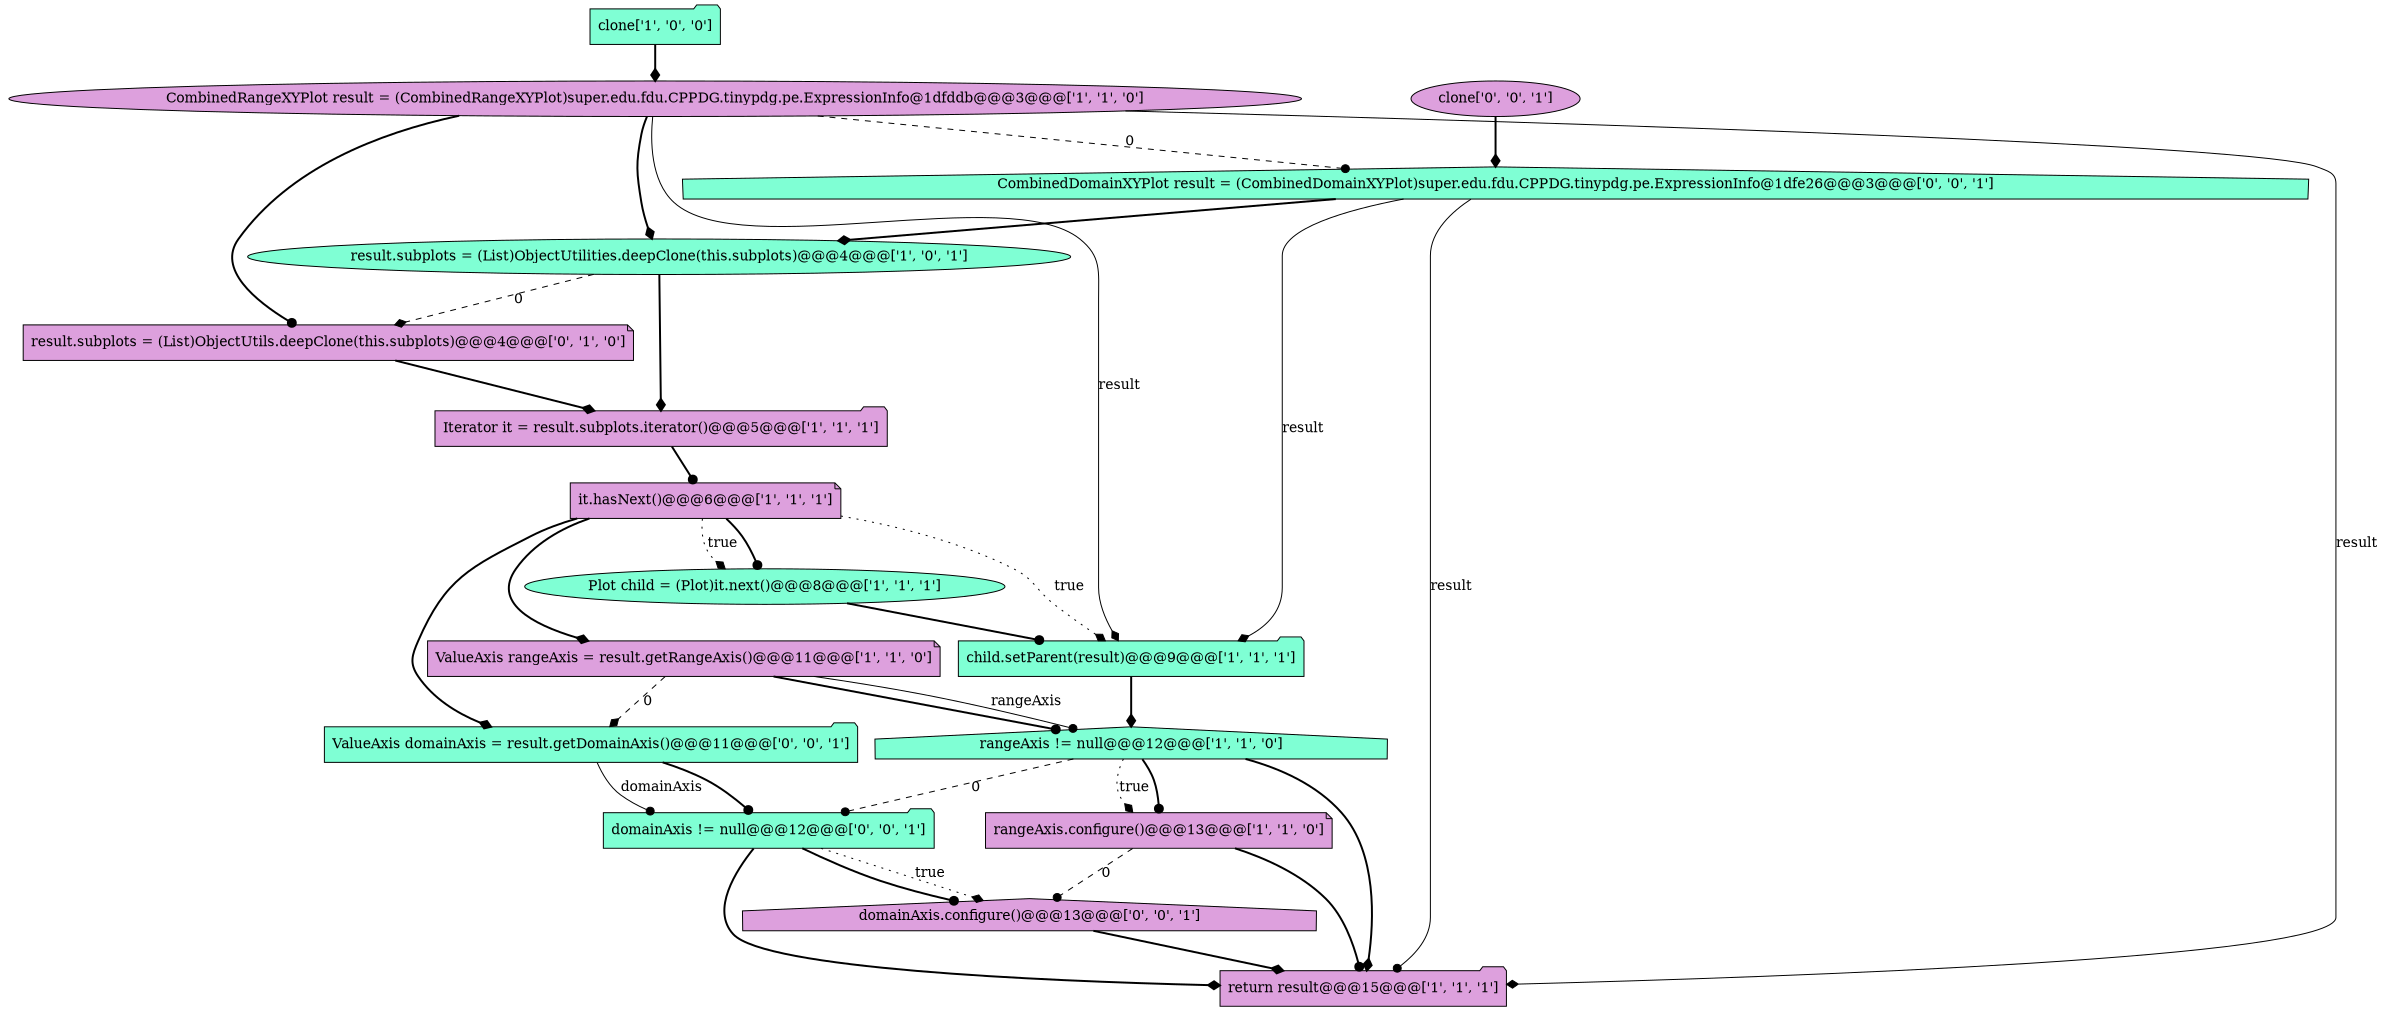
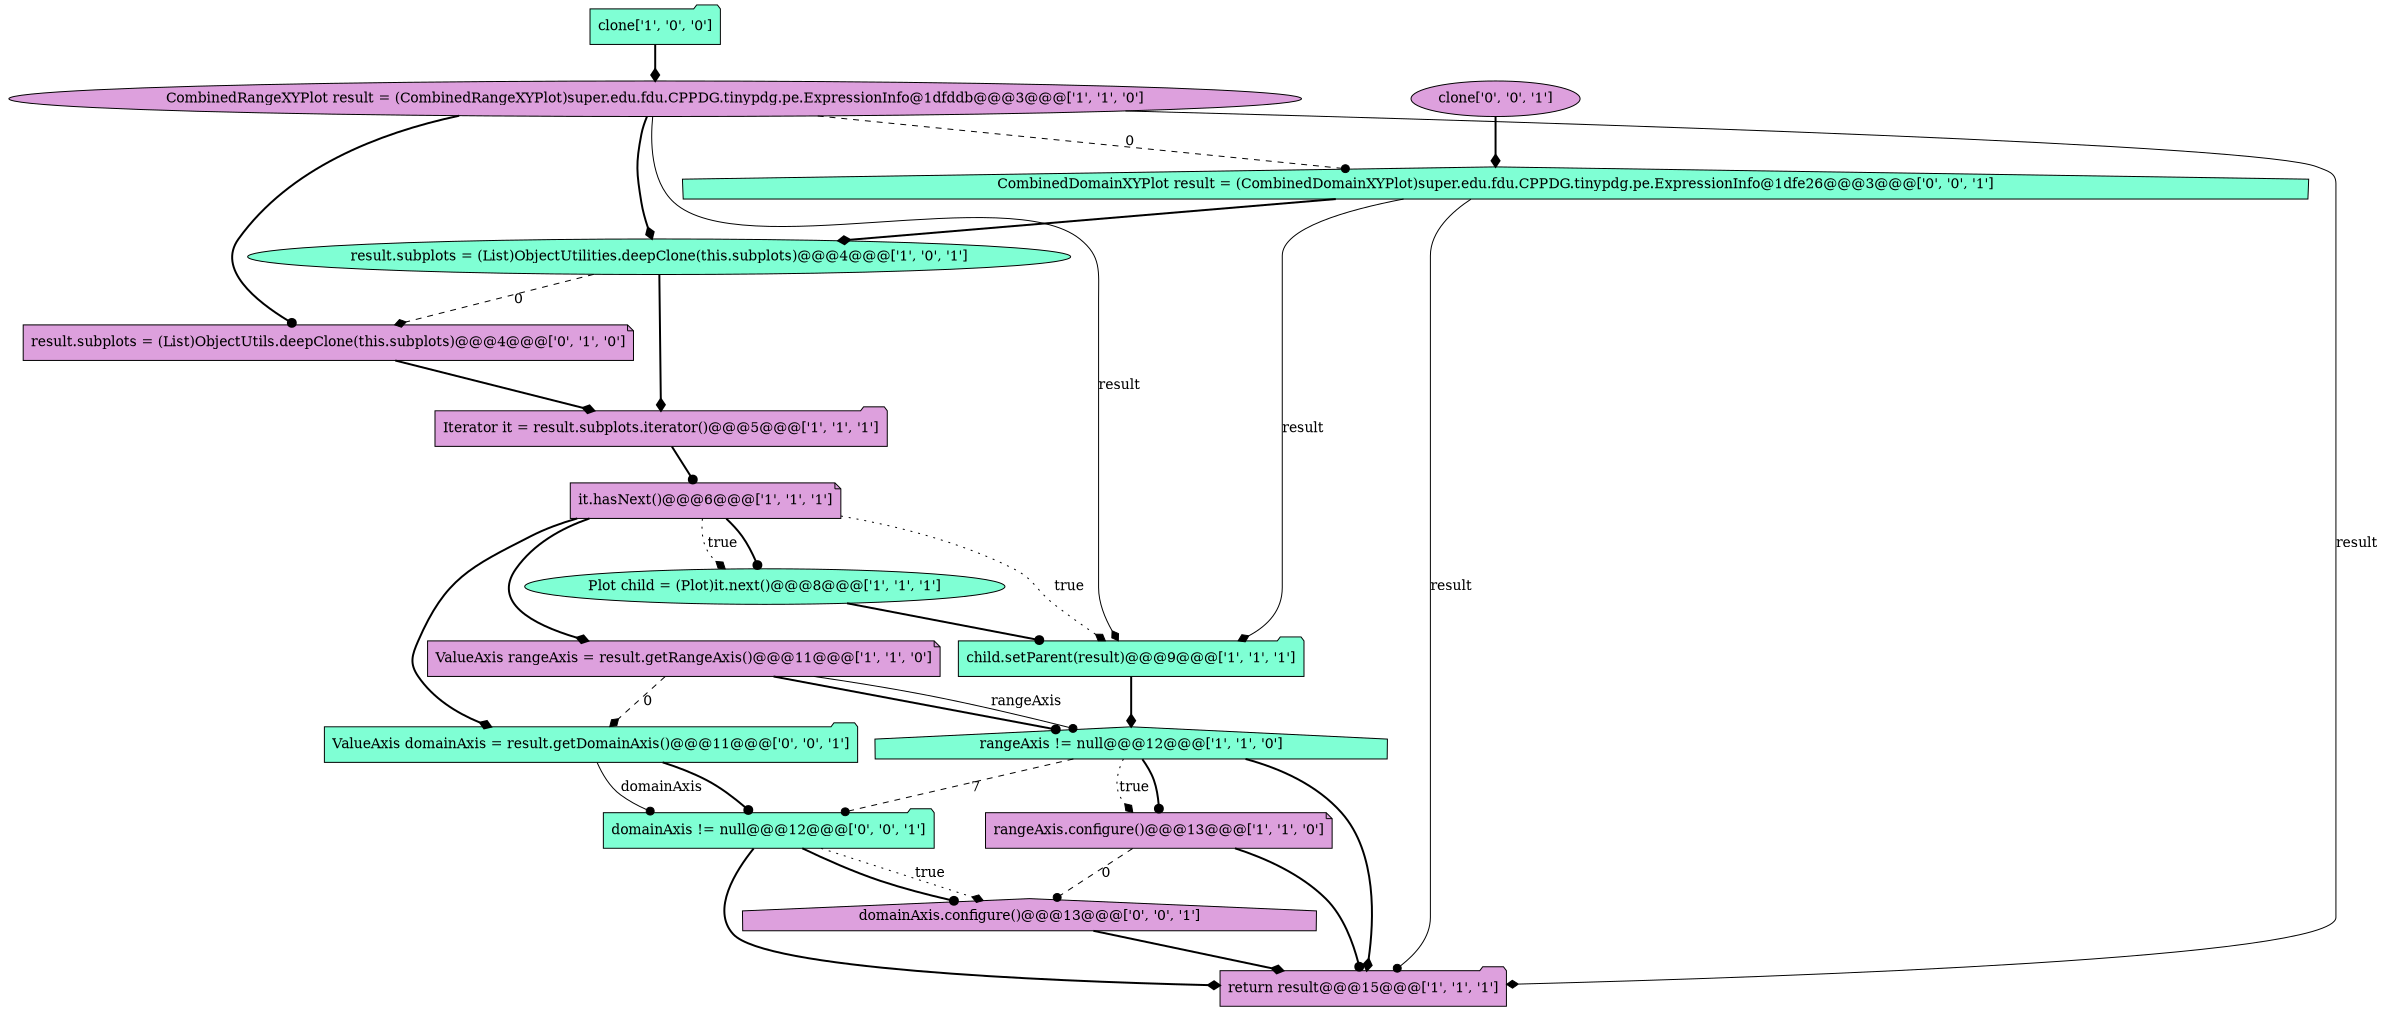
(976, 788) -> (976, 788)
